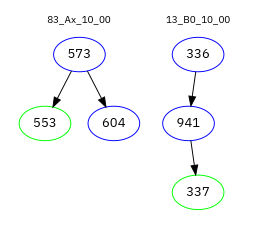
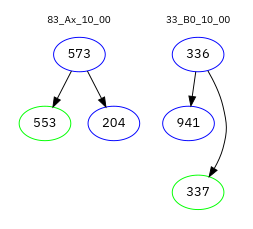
(198, 21) -> (198, 21)
(114, 123) -> (114, 123)
(193, 153) -> (226, 119)
